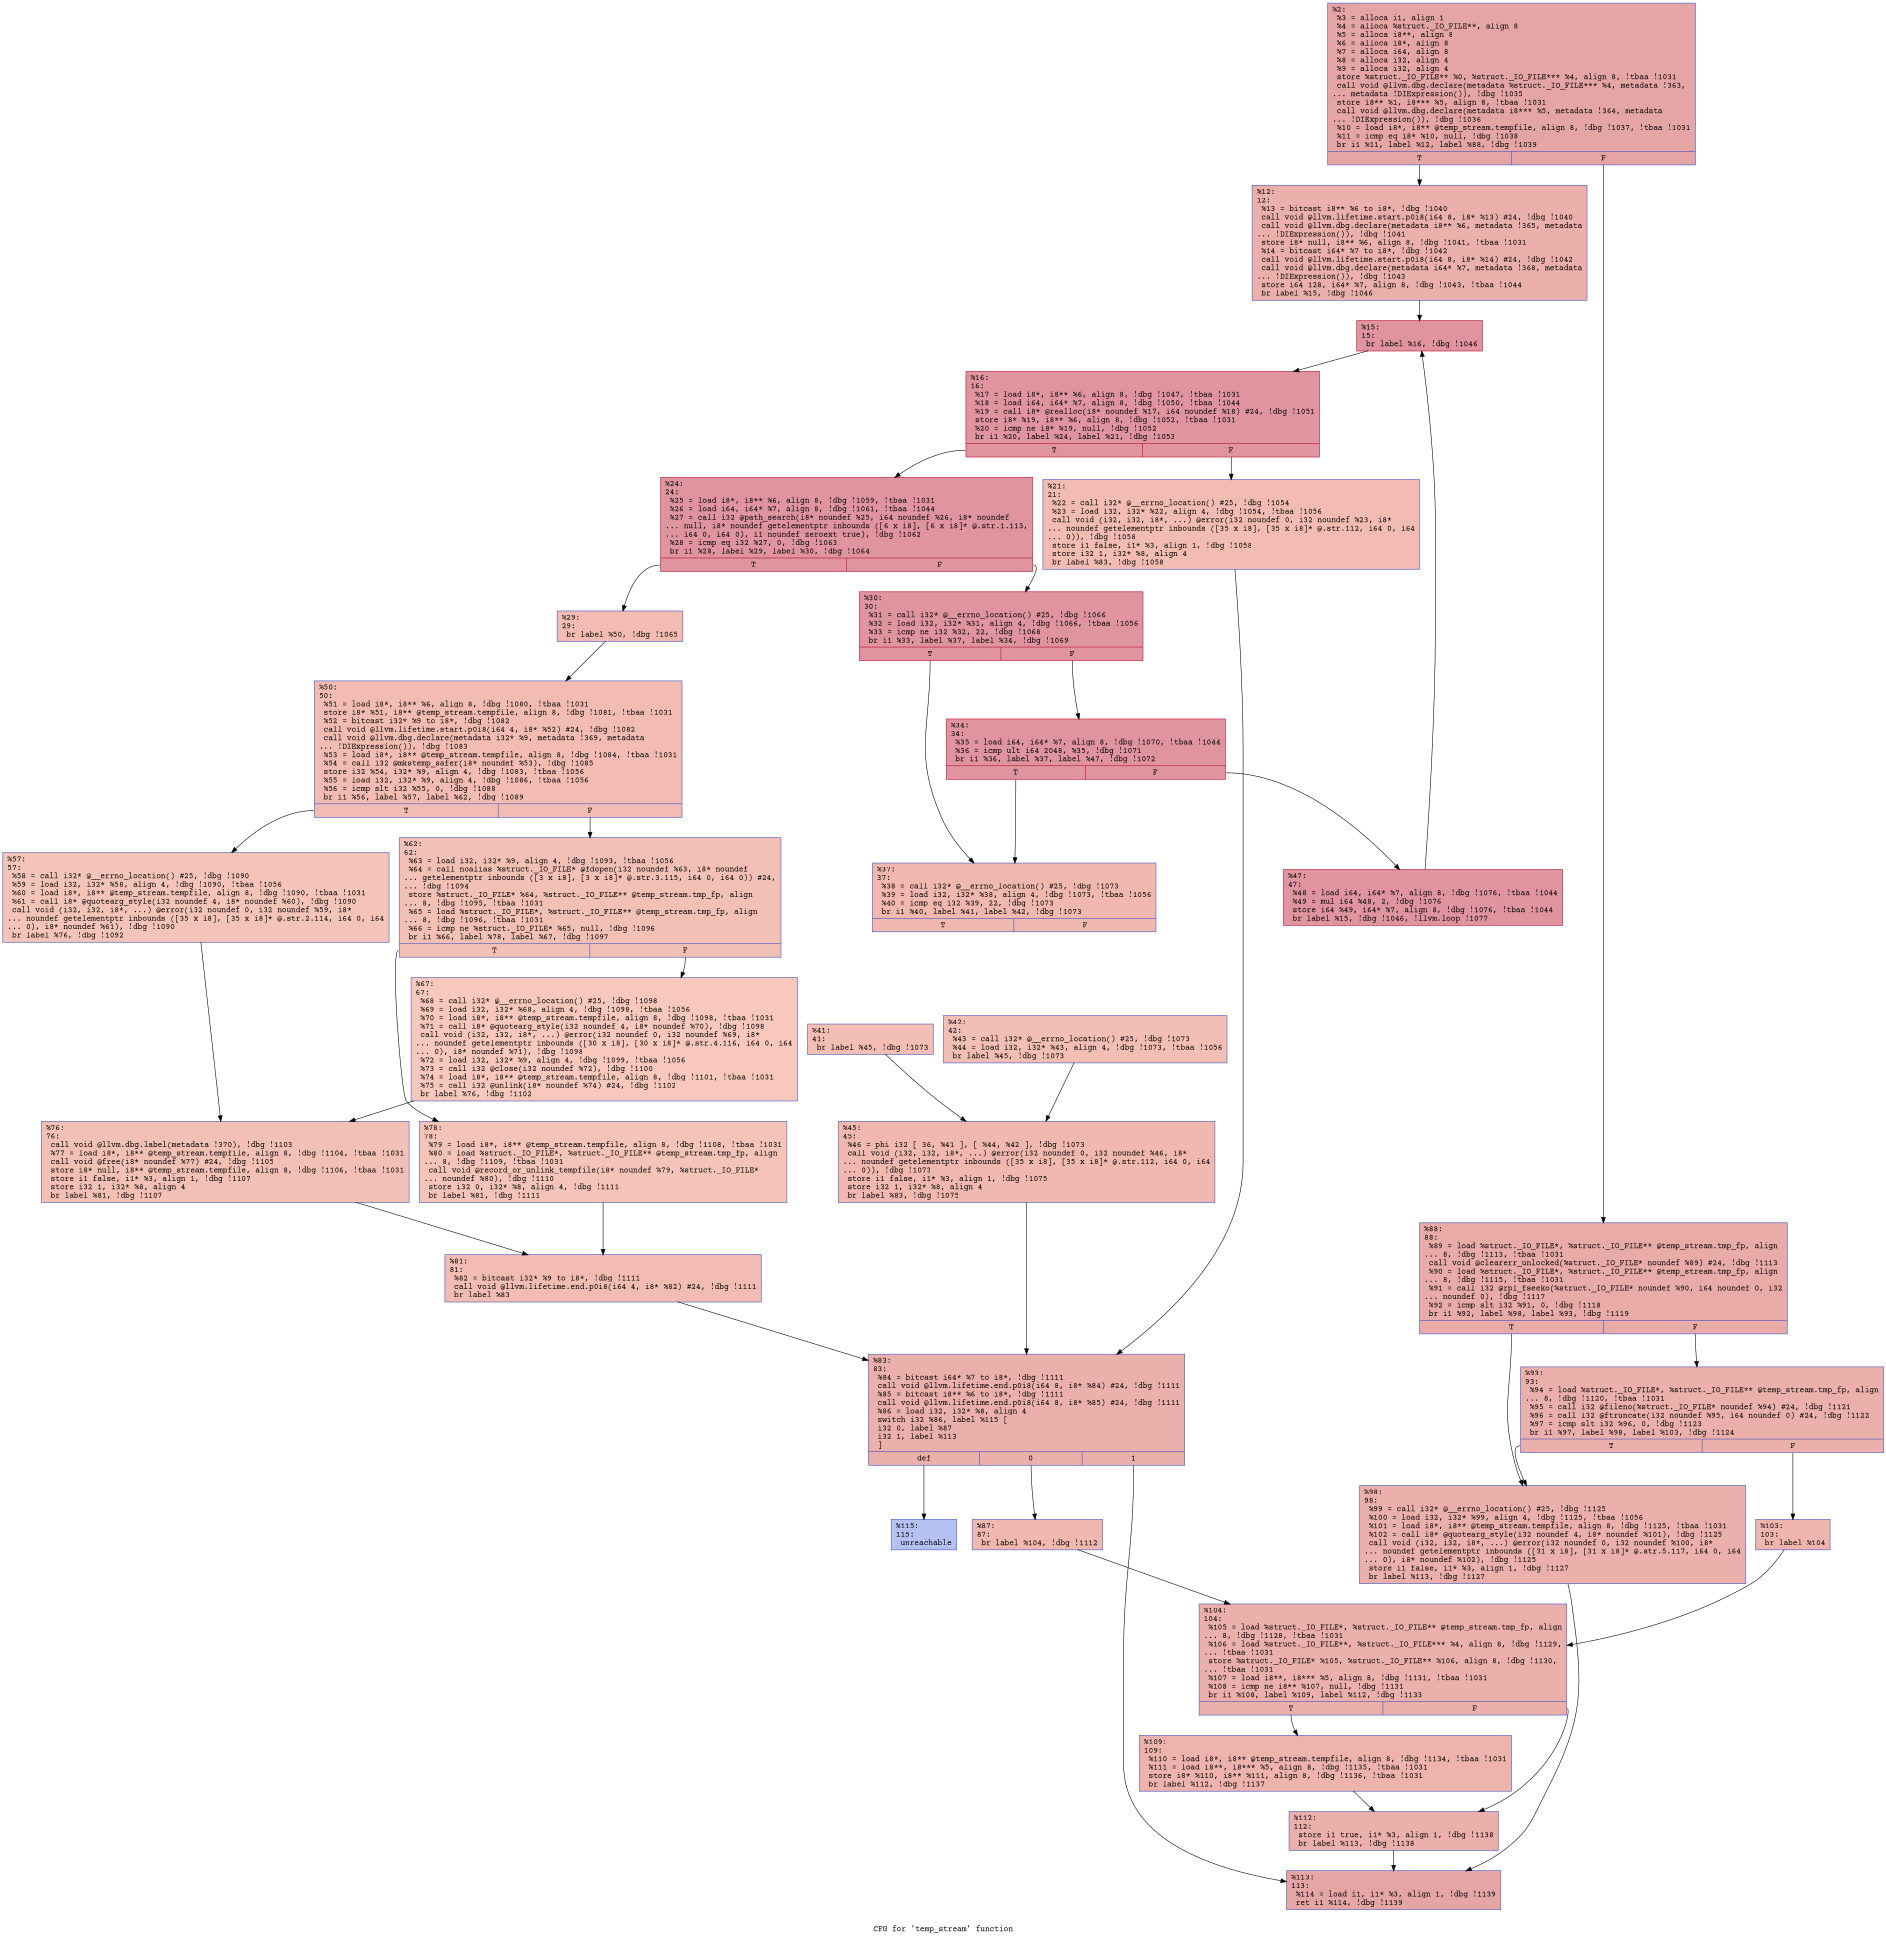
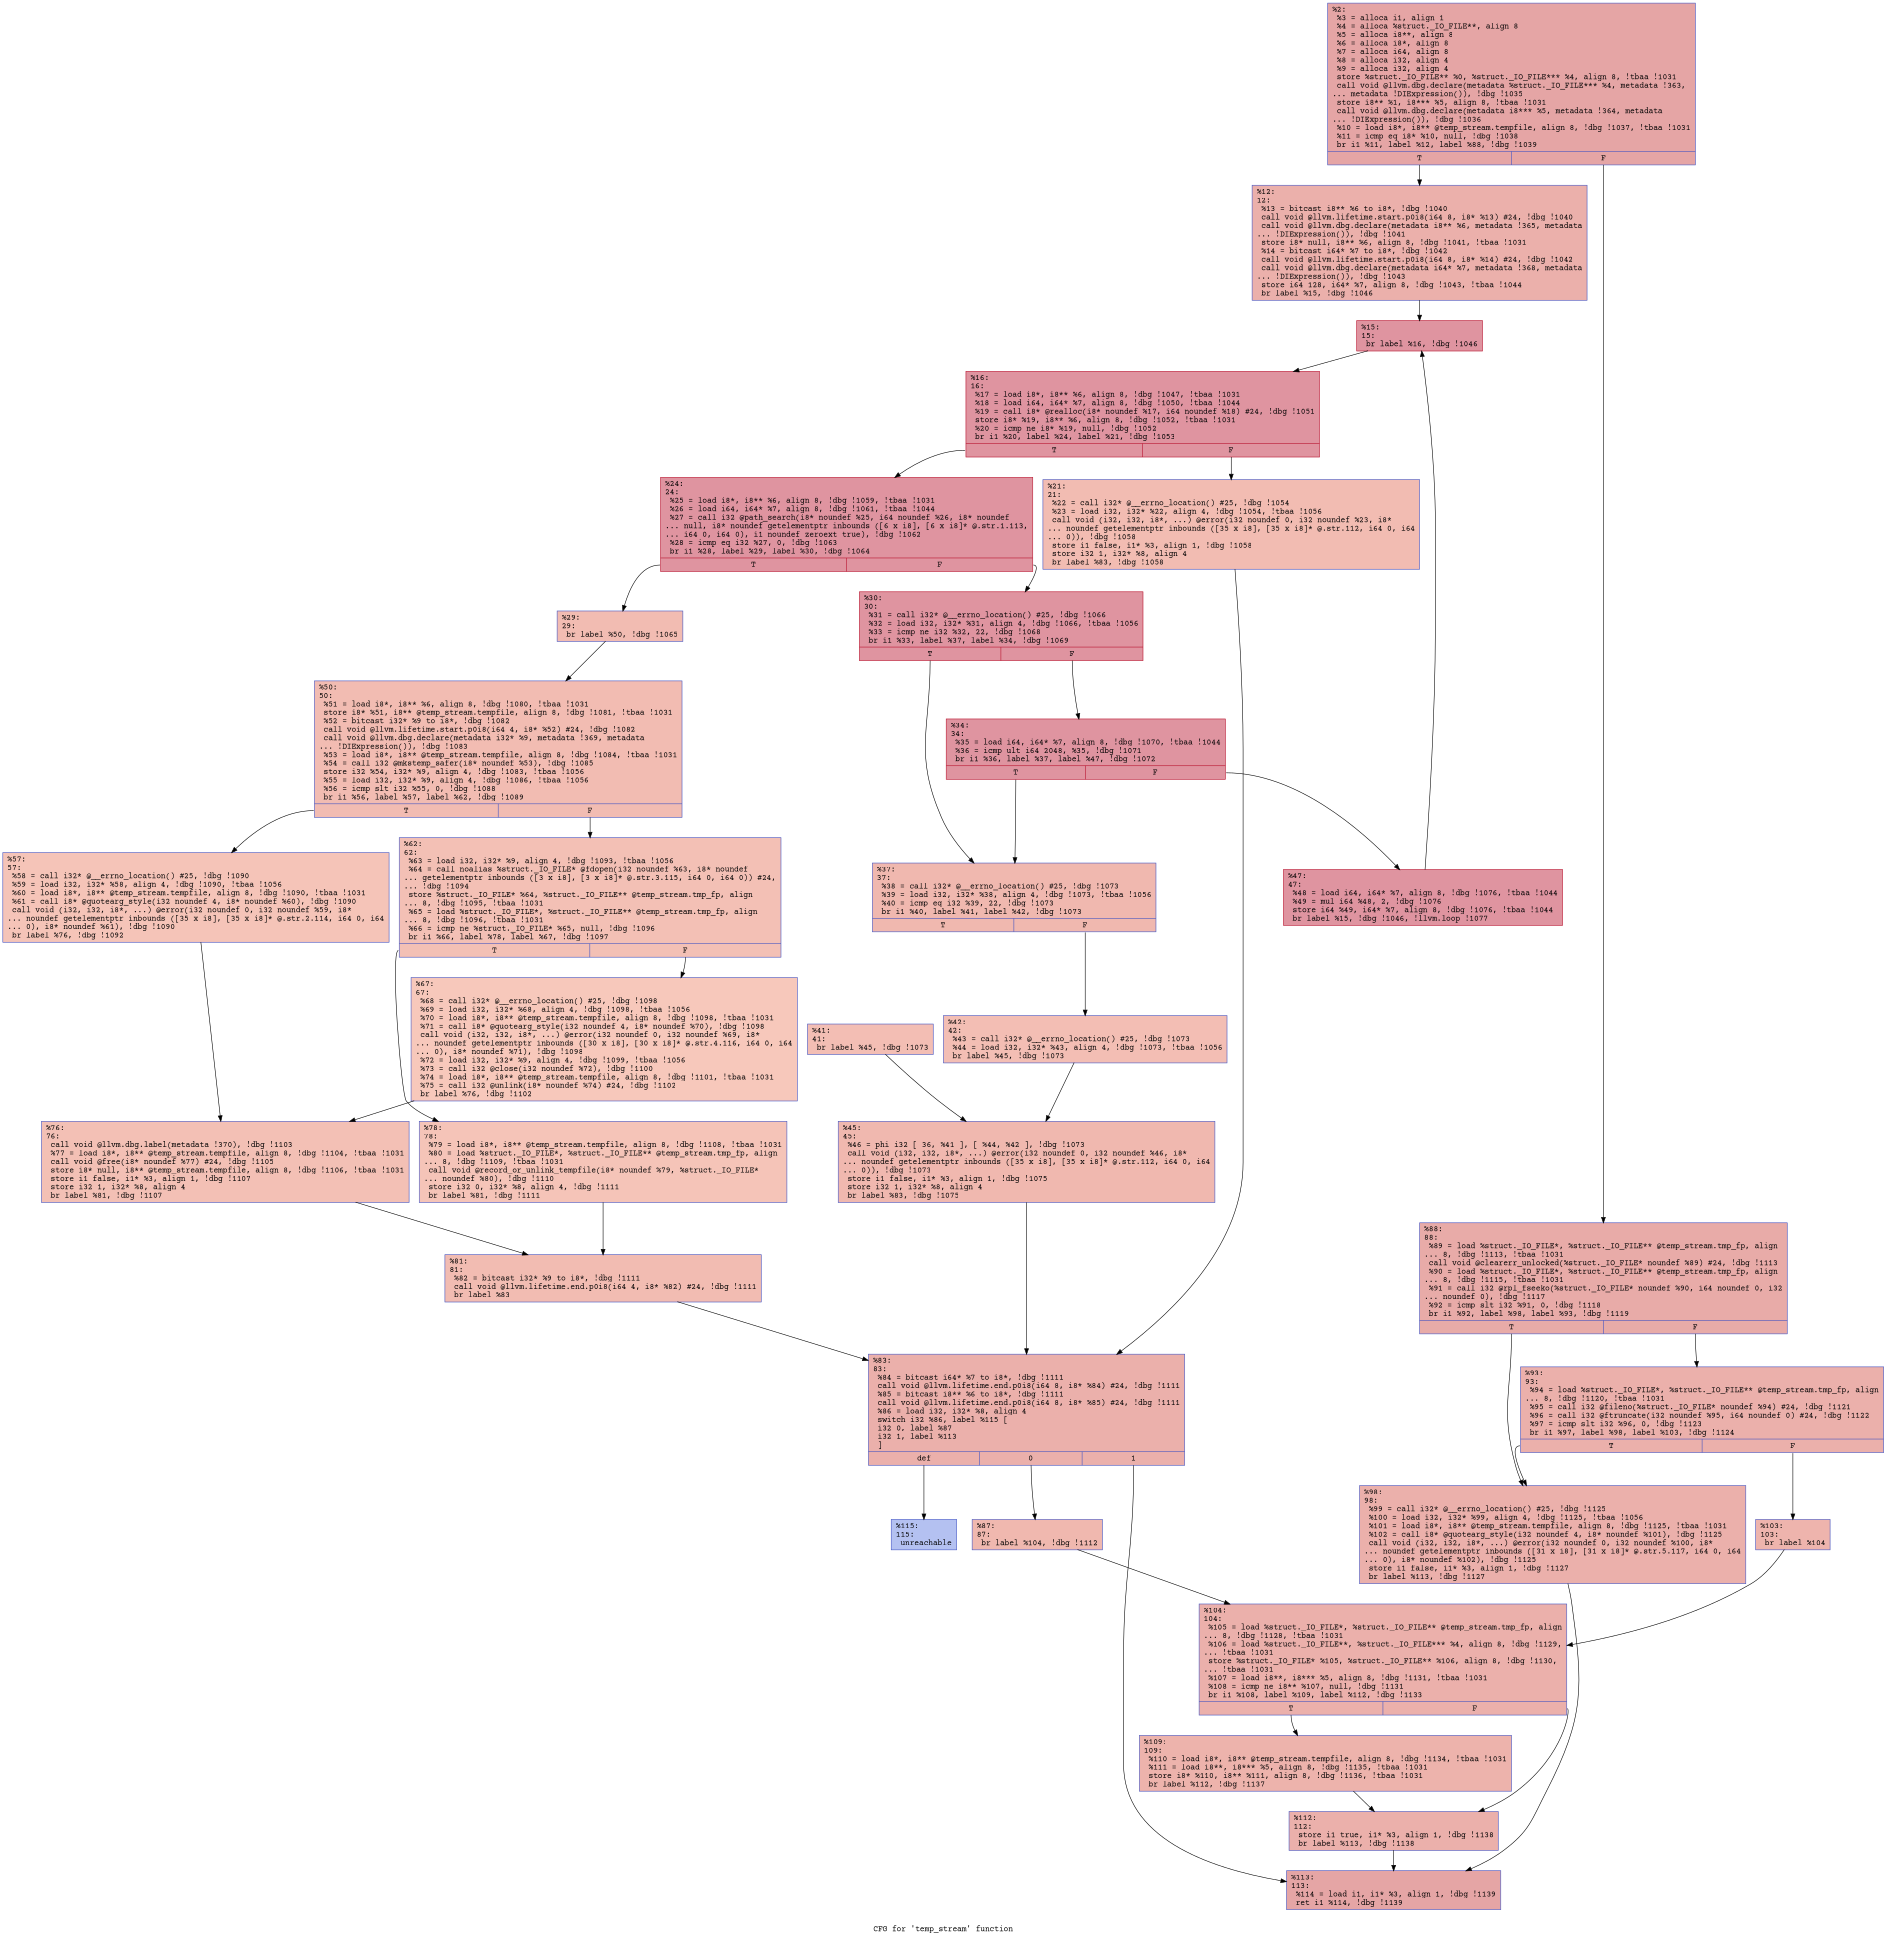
none -> (1085, 971)
